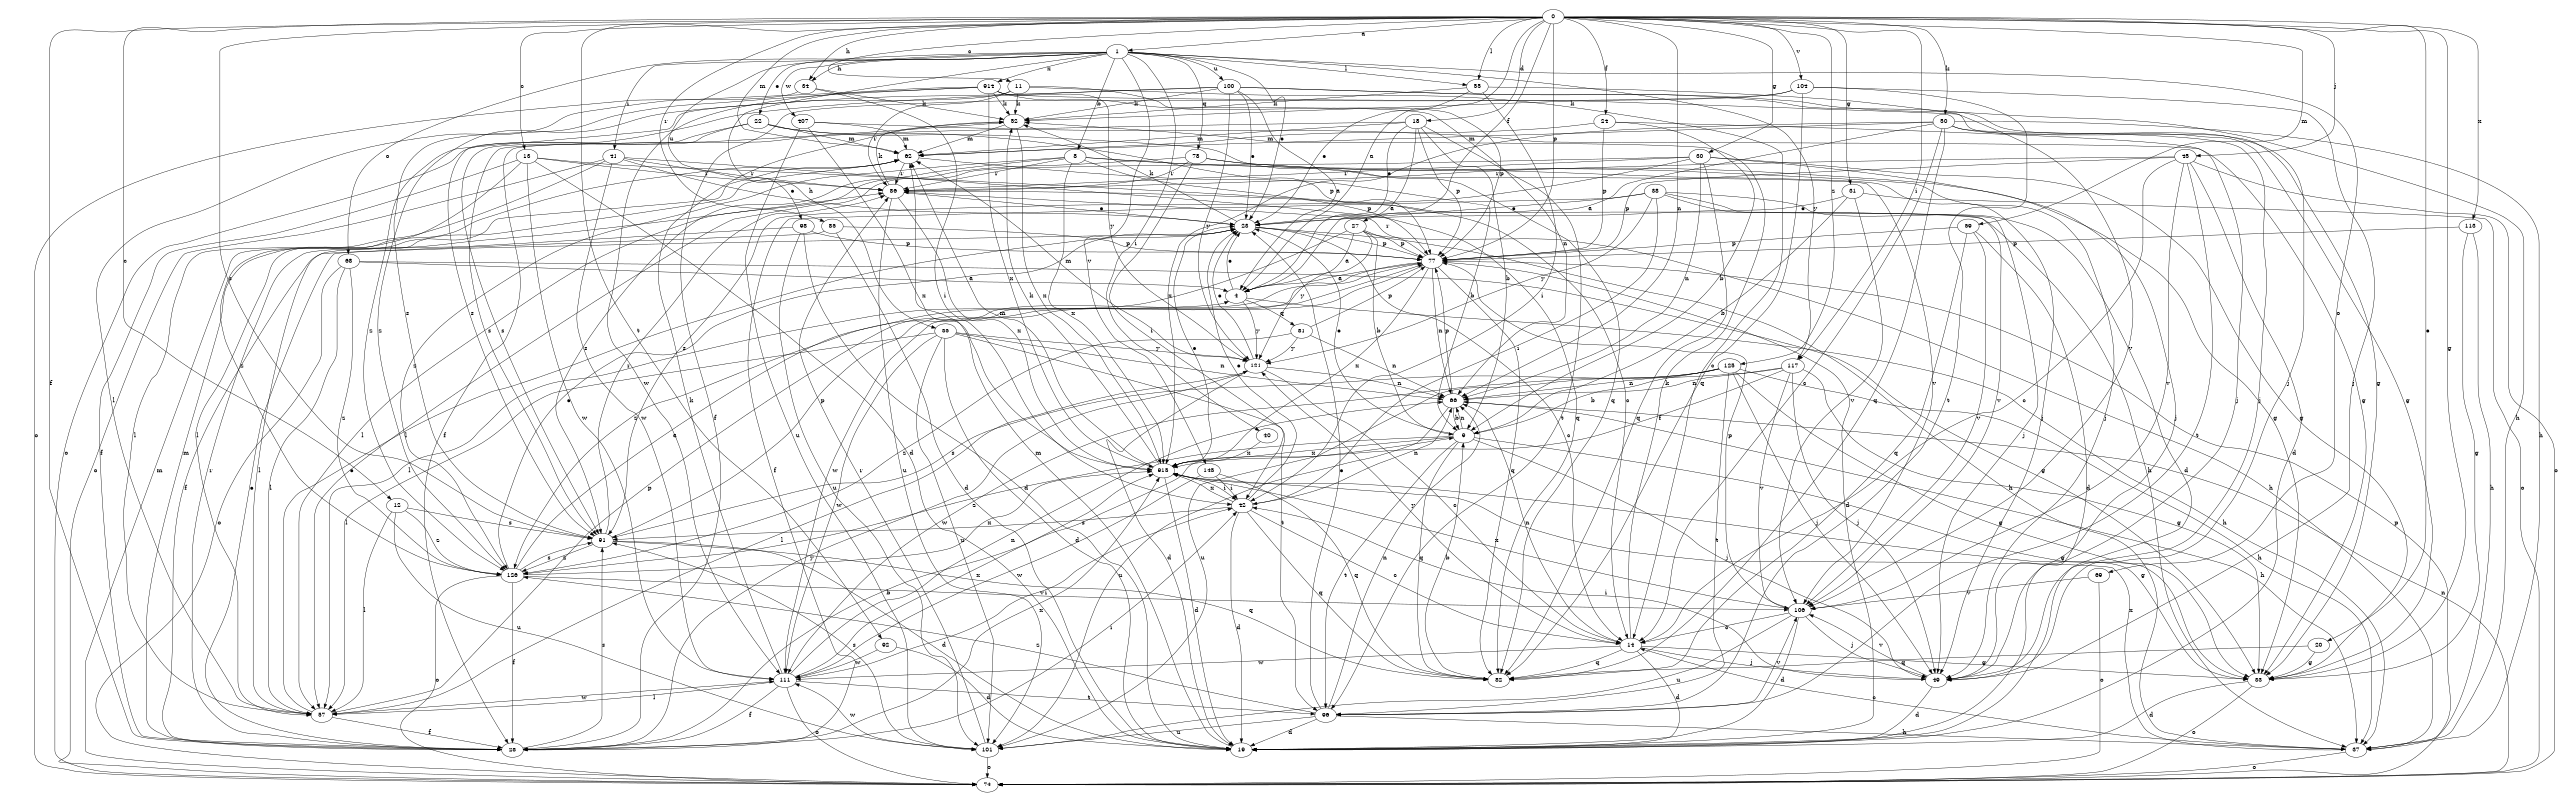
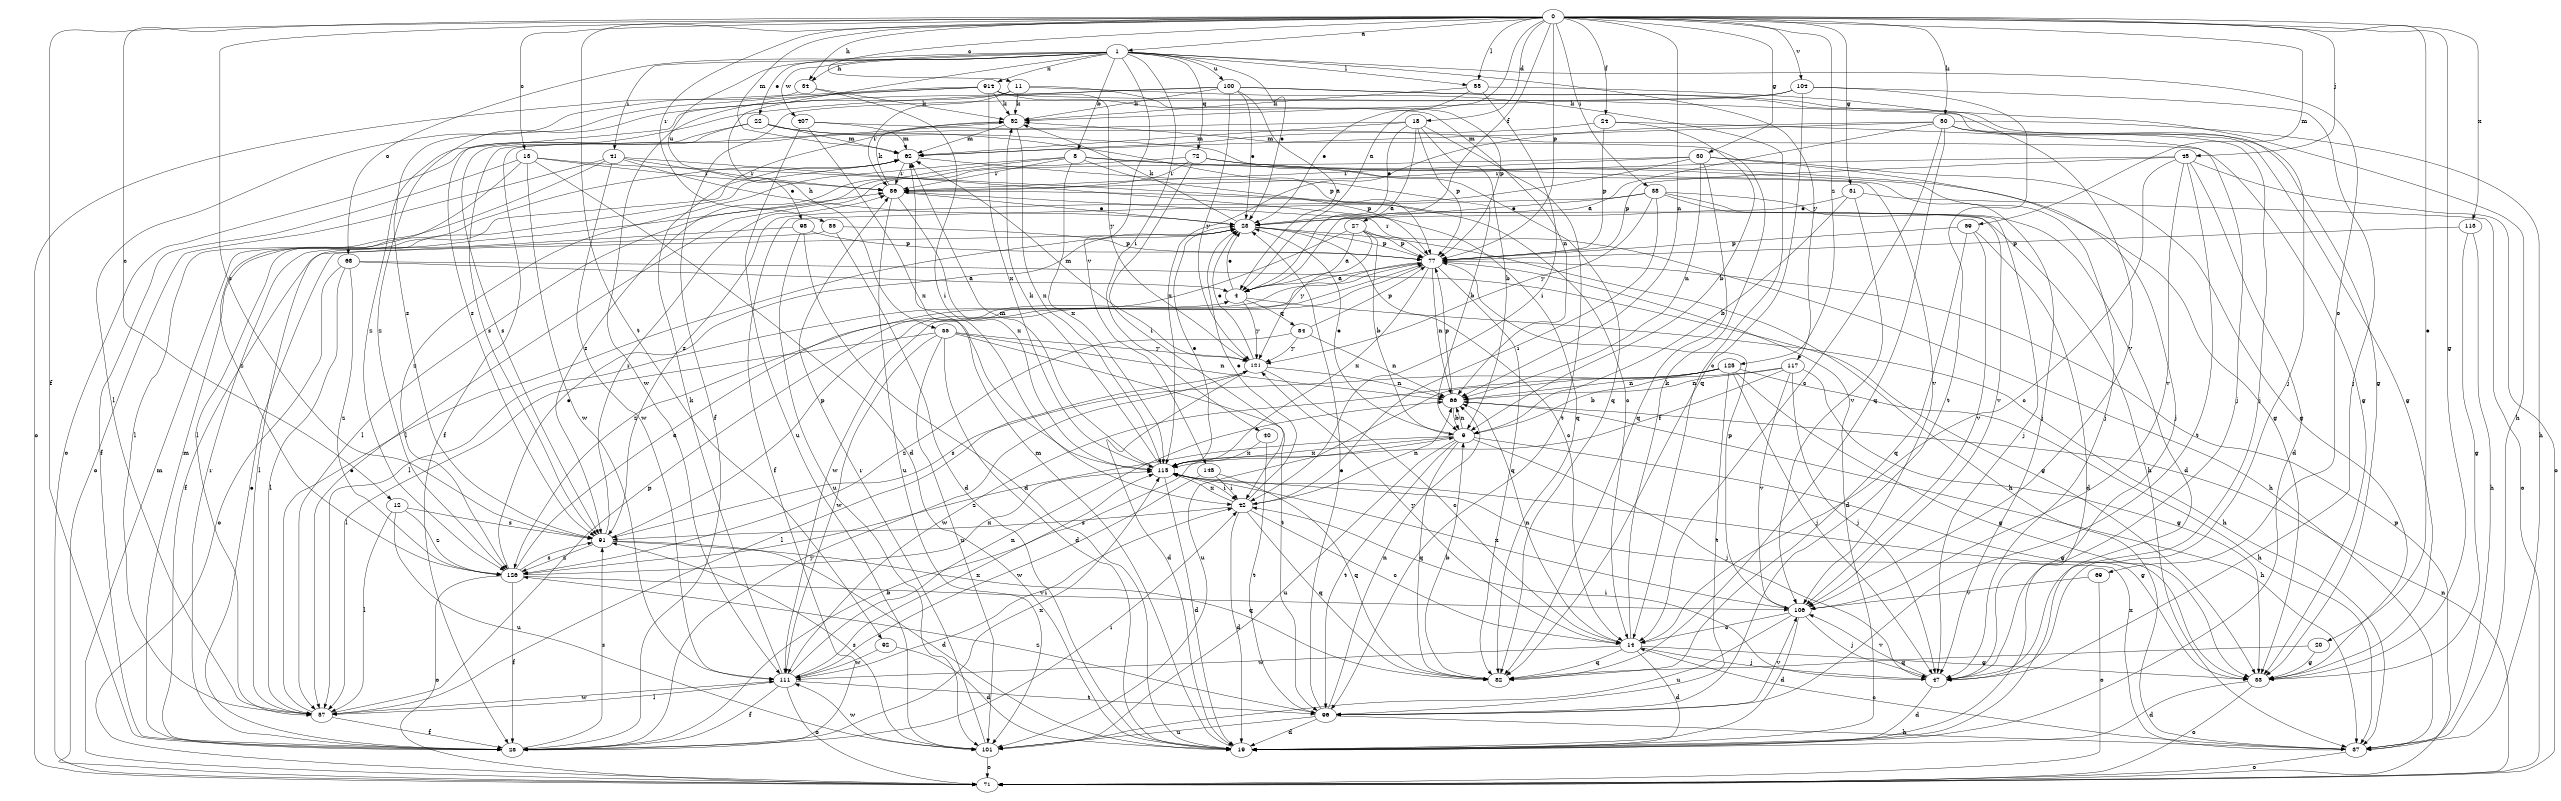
(1917, 37) -> (1583, 114)
(1196, 156) -> (1196, 156)
(1302, 331) -> (1302, 331)
(1163, 471) -> (1163, 471)
(1179, 519) -> (1245, 625)
none -> (1250, 589)
(1936, 680) -> (1936, 680)
(987, 785) -> (987, 785)
